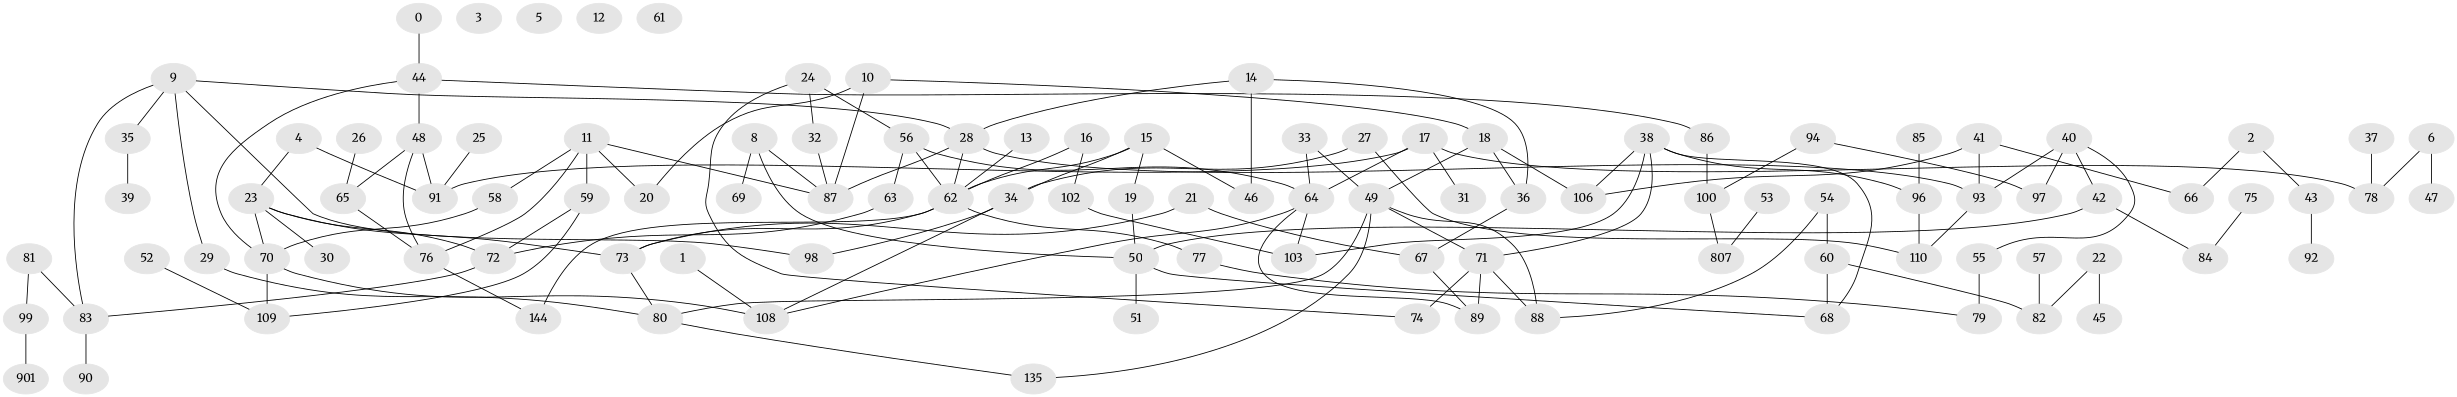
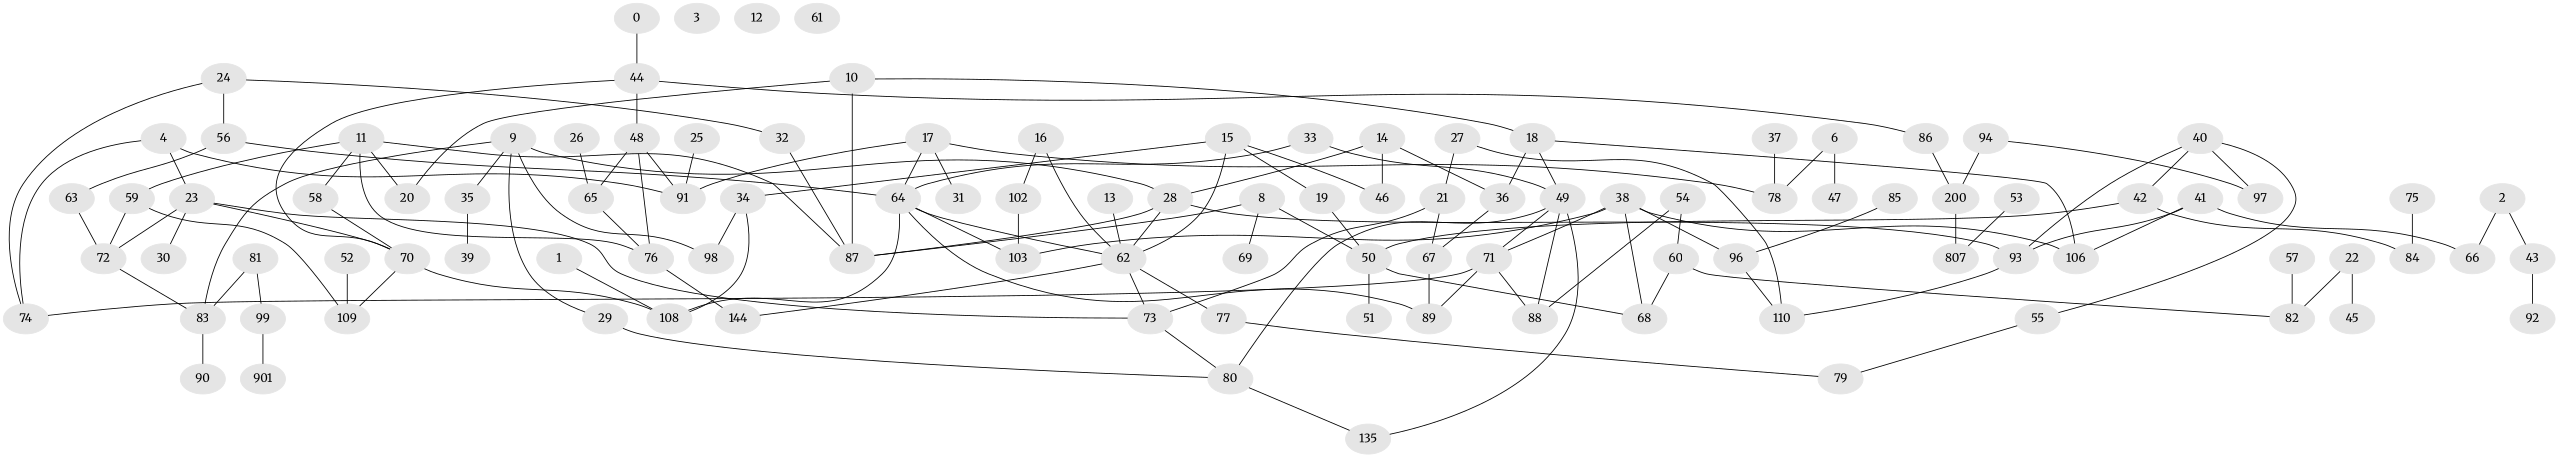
(539, 18) -> none
(1188, 169) -> (1450, 169)
(933, 174) -> (1003, 233)
none -> (38, 189)
(1707, 199) -> (1956, 199)
